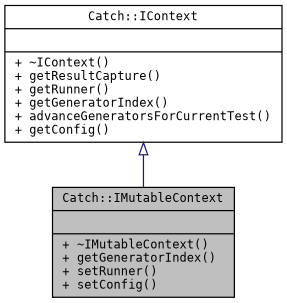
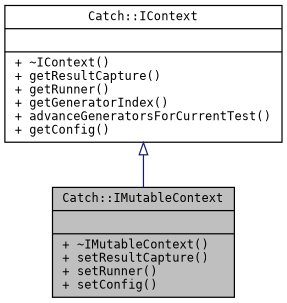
(140, 258) -> (136, 258)
